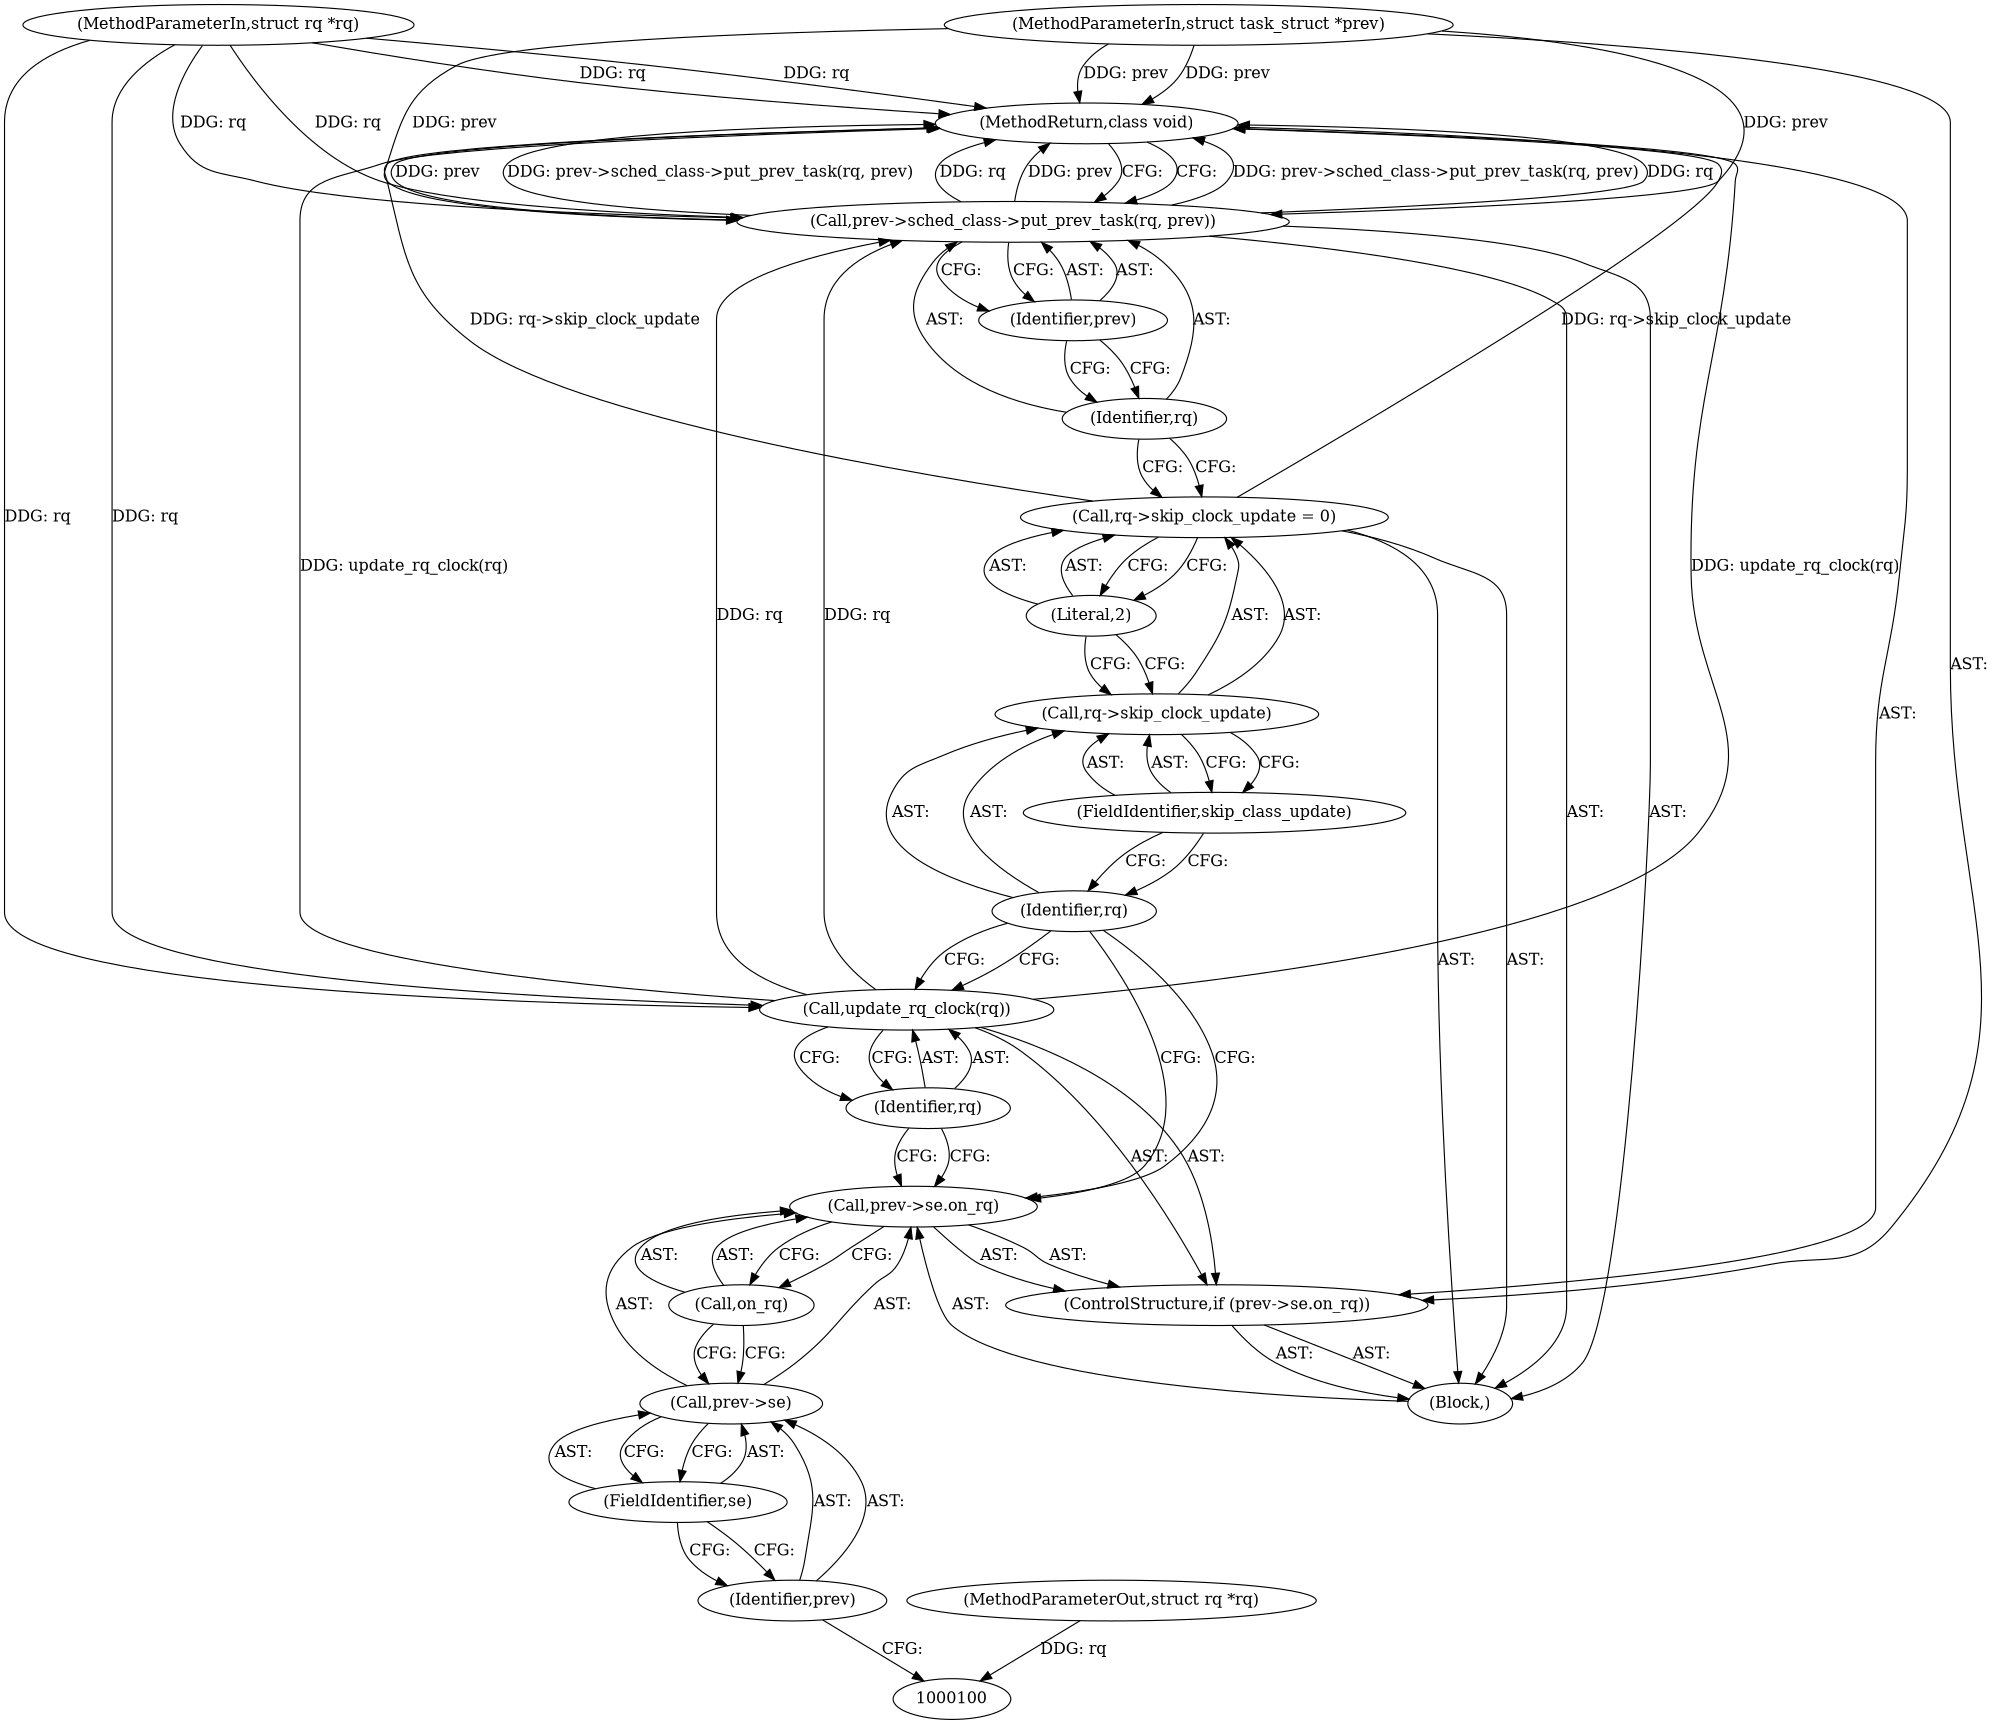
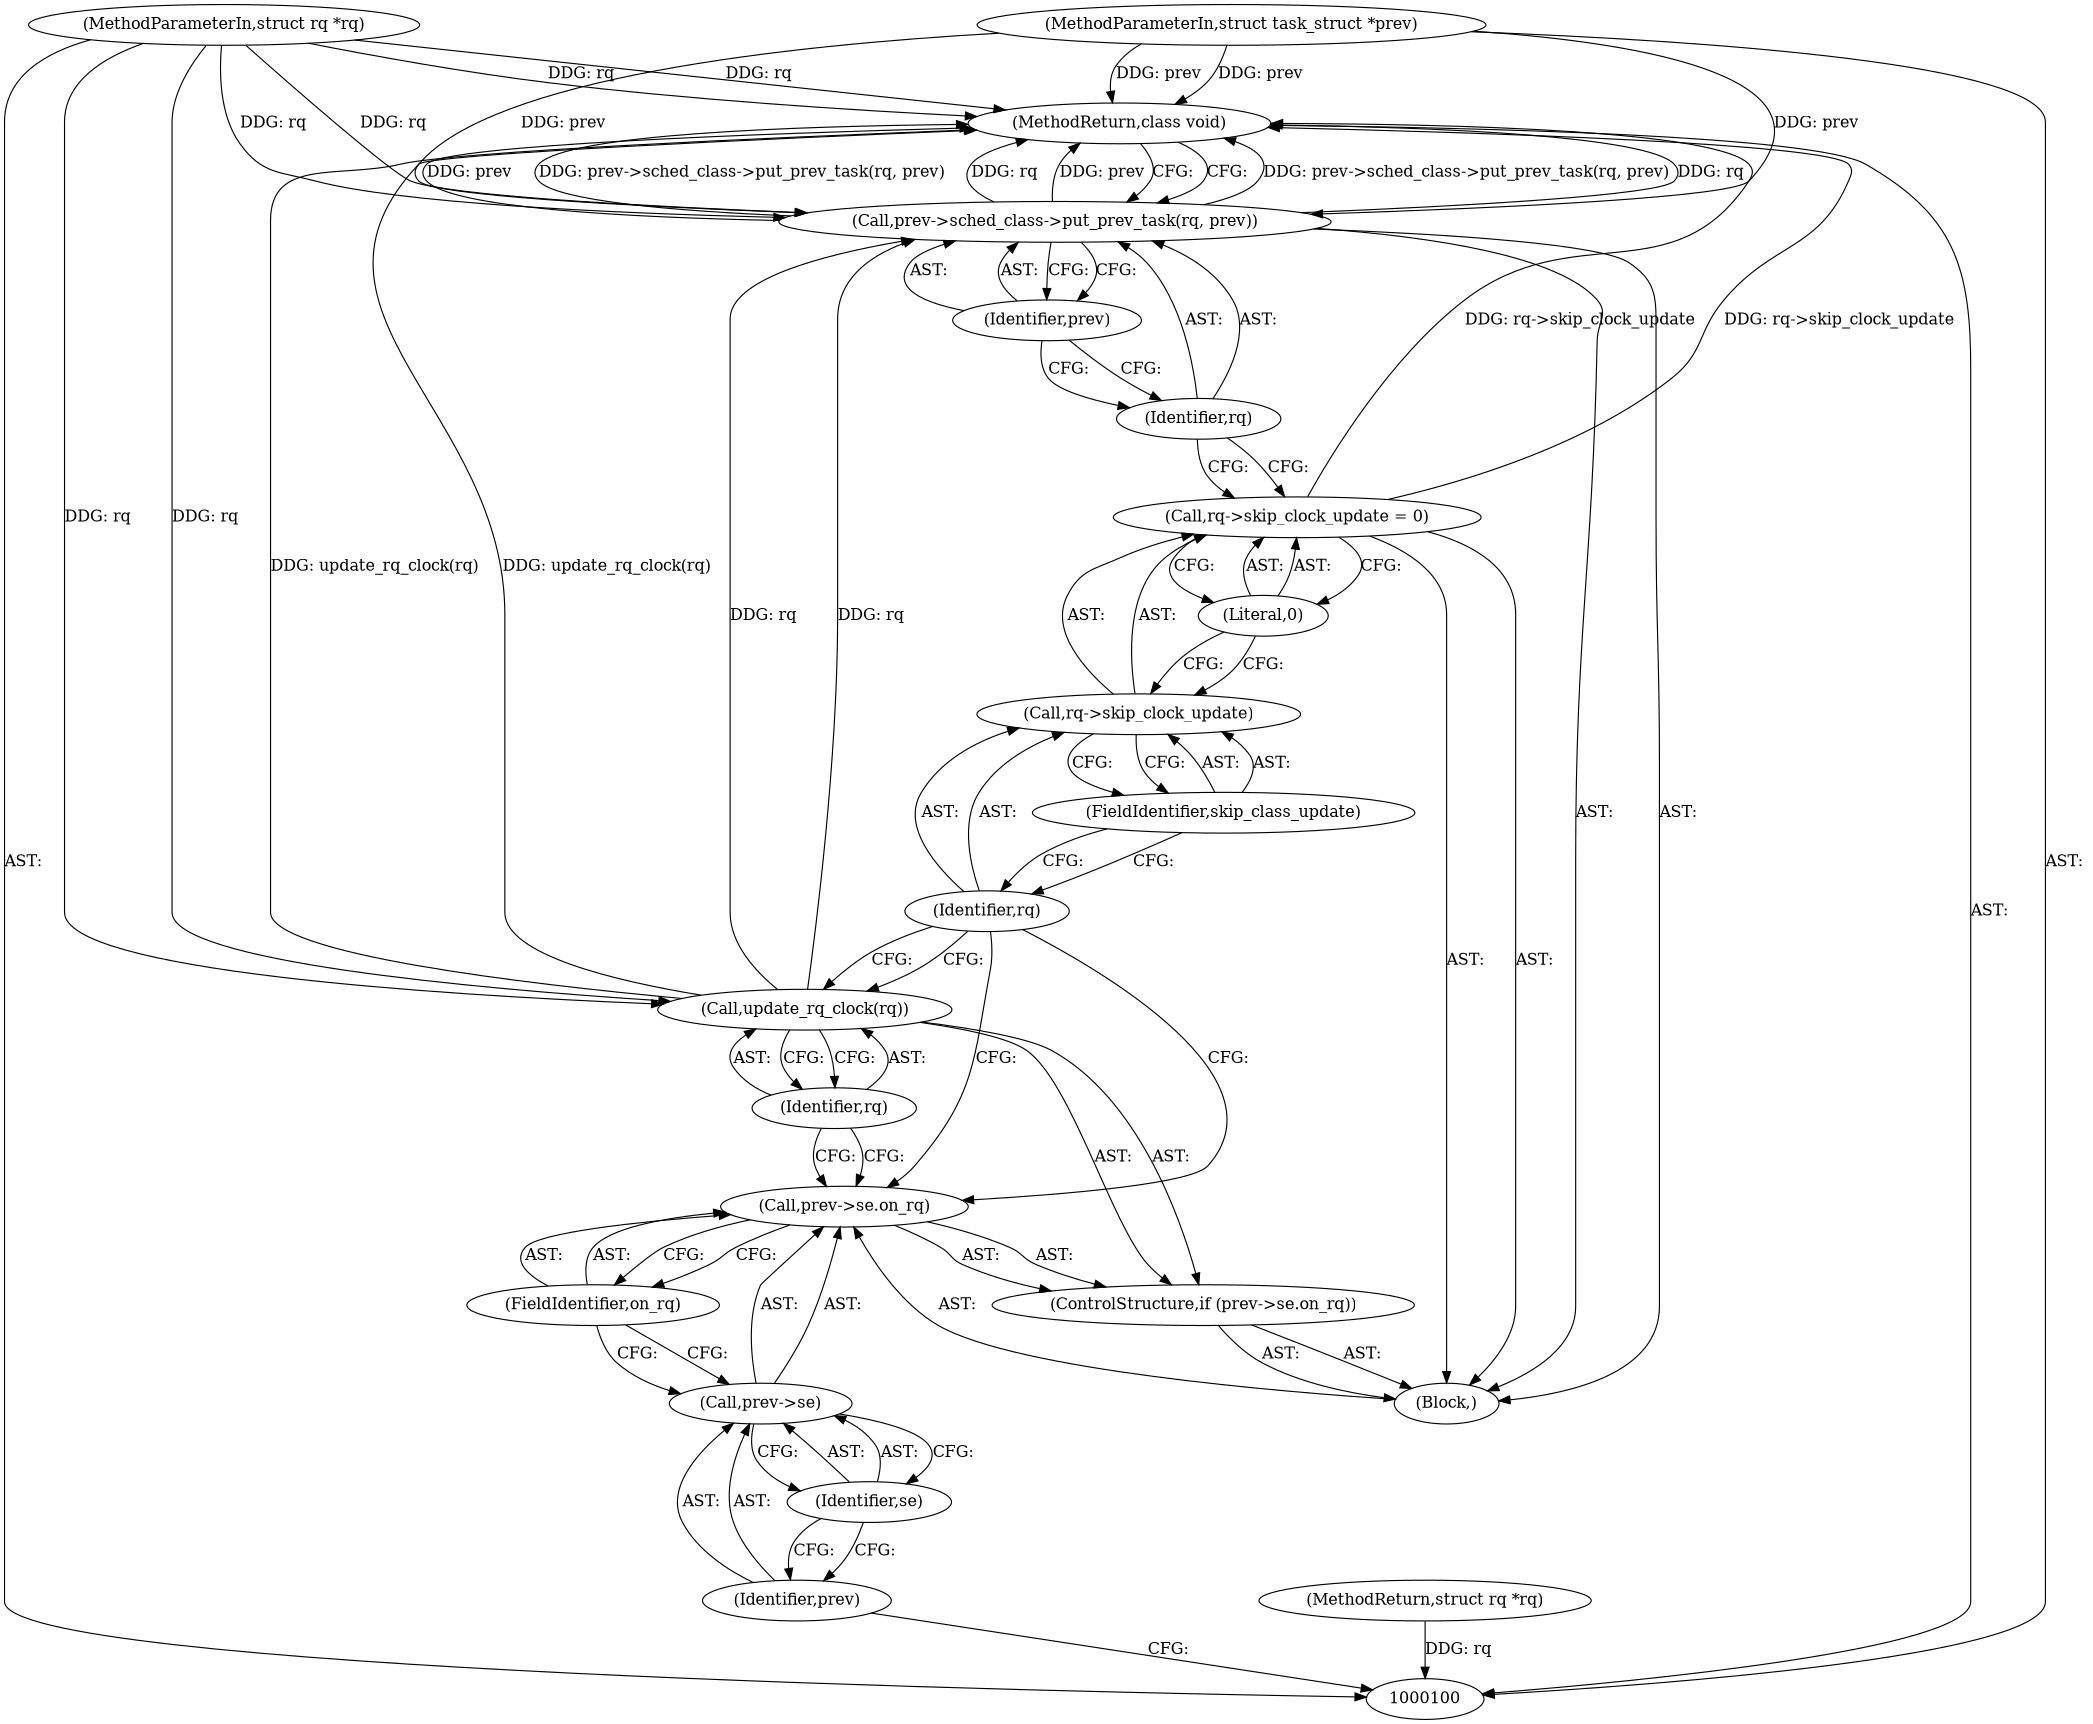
(1895, 611) -> (1971, 810)
(1091, 616) -> (1263, 616)
(1950, 652) -> (2045, 849)
(741, 1305) -> (593, 1305)
none -> (5, 1477)
(678, 1502) -> (869, 1502)
(1112, 1601) -> (1425, 1601)
